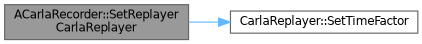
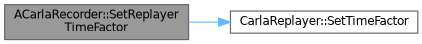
(97, 22) -> (97, 22)
